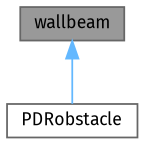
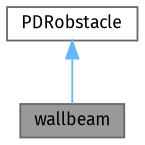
(72, 81) -> (72, 81)
